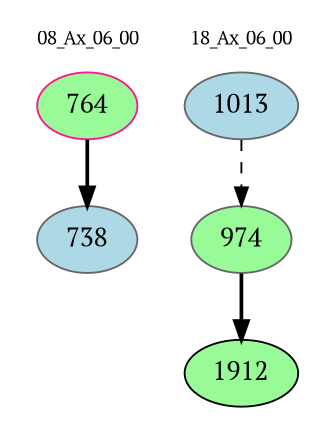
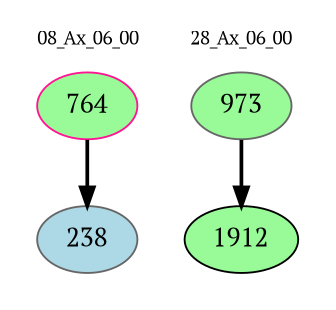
(241, 40) -> (241, 40)
(241, 106) -> none
(87, 240) -> (87, 240)
(241, 240) -> (241, 106)
